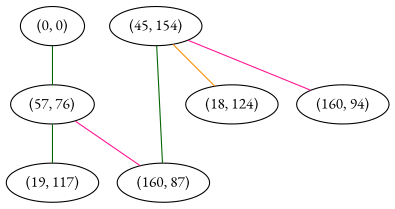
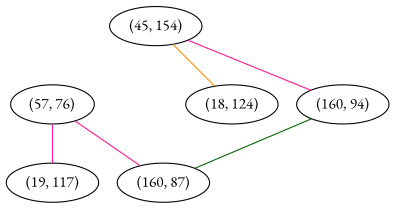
(52, 26) -> none
(160, 104) -> (253, 143)
(52, 144) -> (52, 144)
